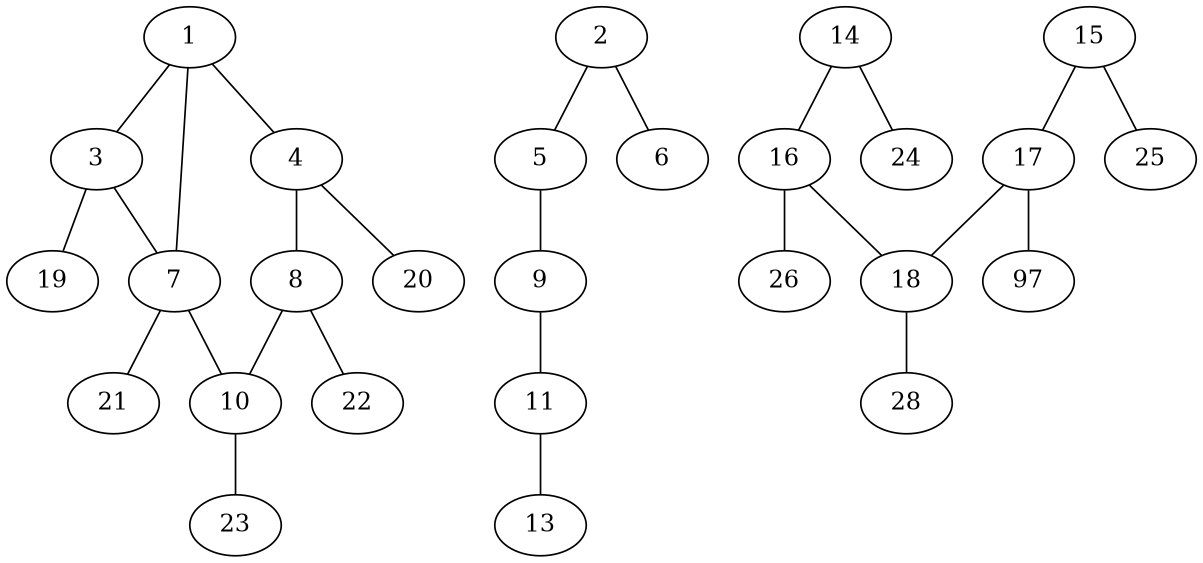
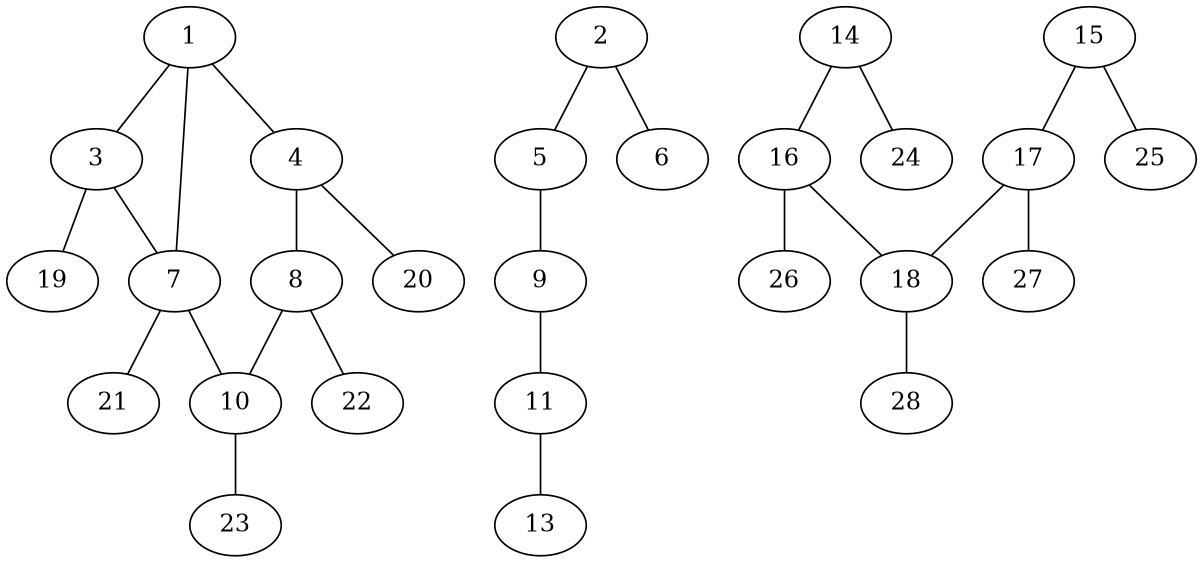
(1029, 281) -> (1029, 281)
